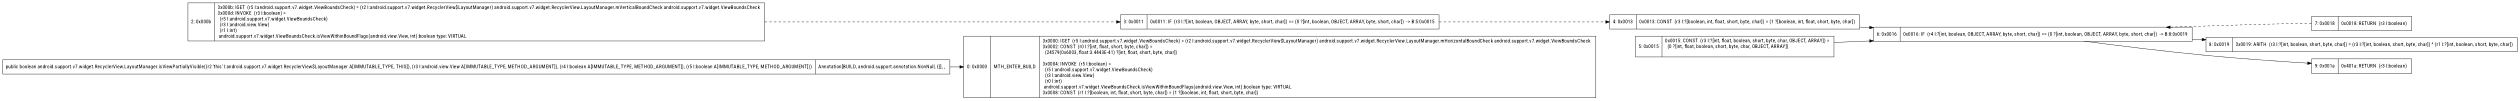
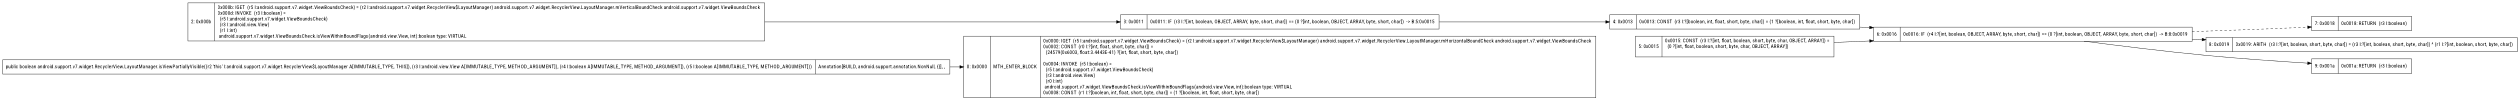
(941, 22) -> (941, 22)
(1522, 22) -> (1522, 22)
(2241, 25) -> (2250, 30)
(2375, 66) -> (2375, 66)
(1015, 67) -> (1015, 67)
